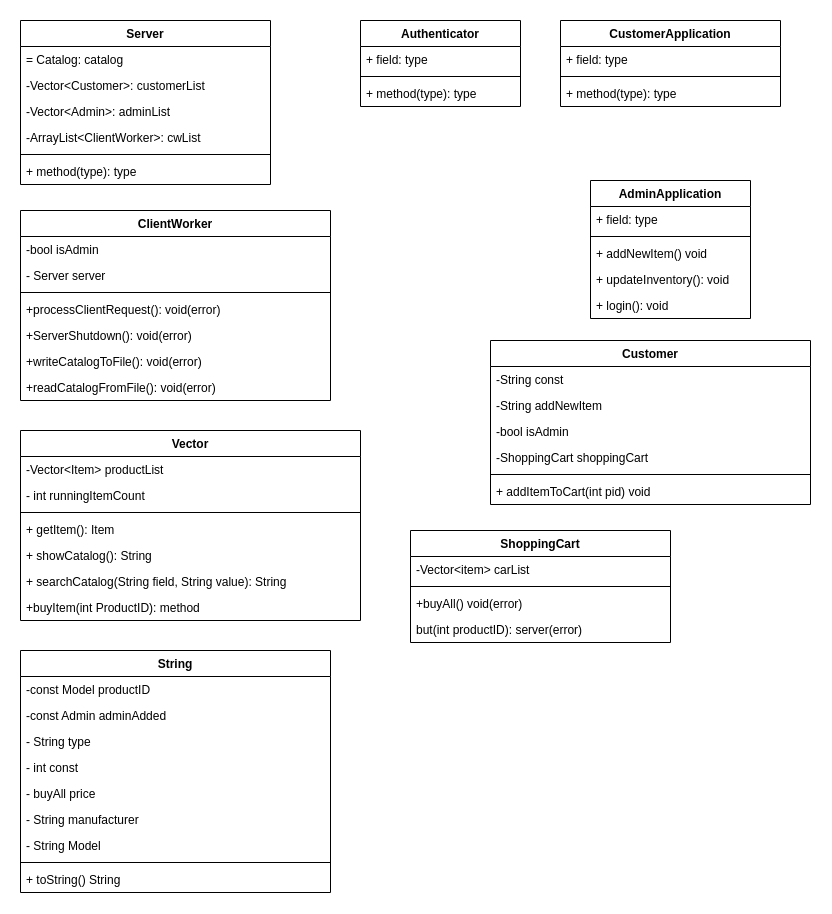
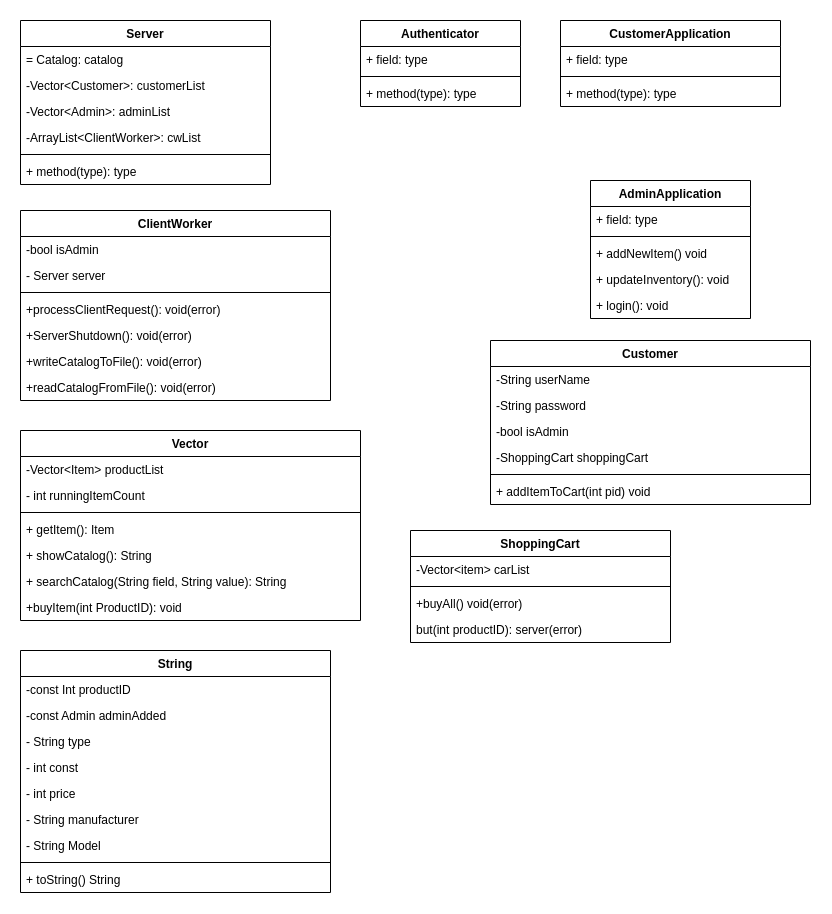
(537, 380) -> (547, 380)
(553, 406) -> (547, 406)
(124, 608) -> (116, 608)
(95, 690) -> (90, 690)
(65, 794) -> (57, 794)
